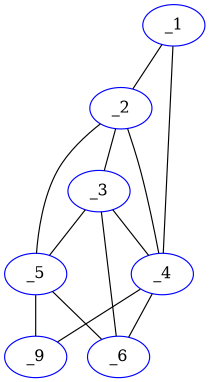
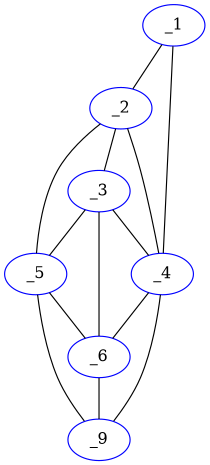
none -> (99, 398)
